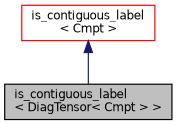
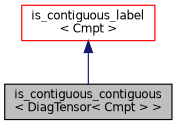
(88, 102) -> (88, 102)
